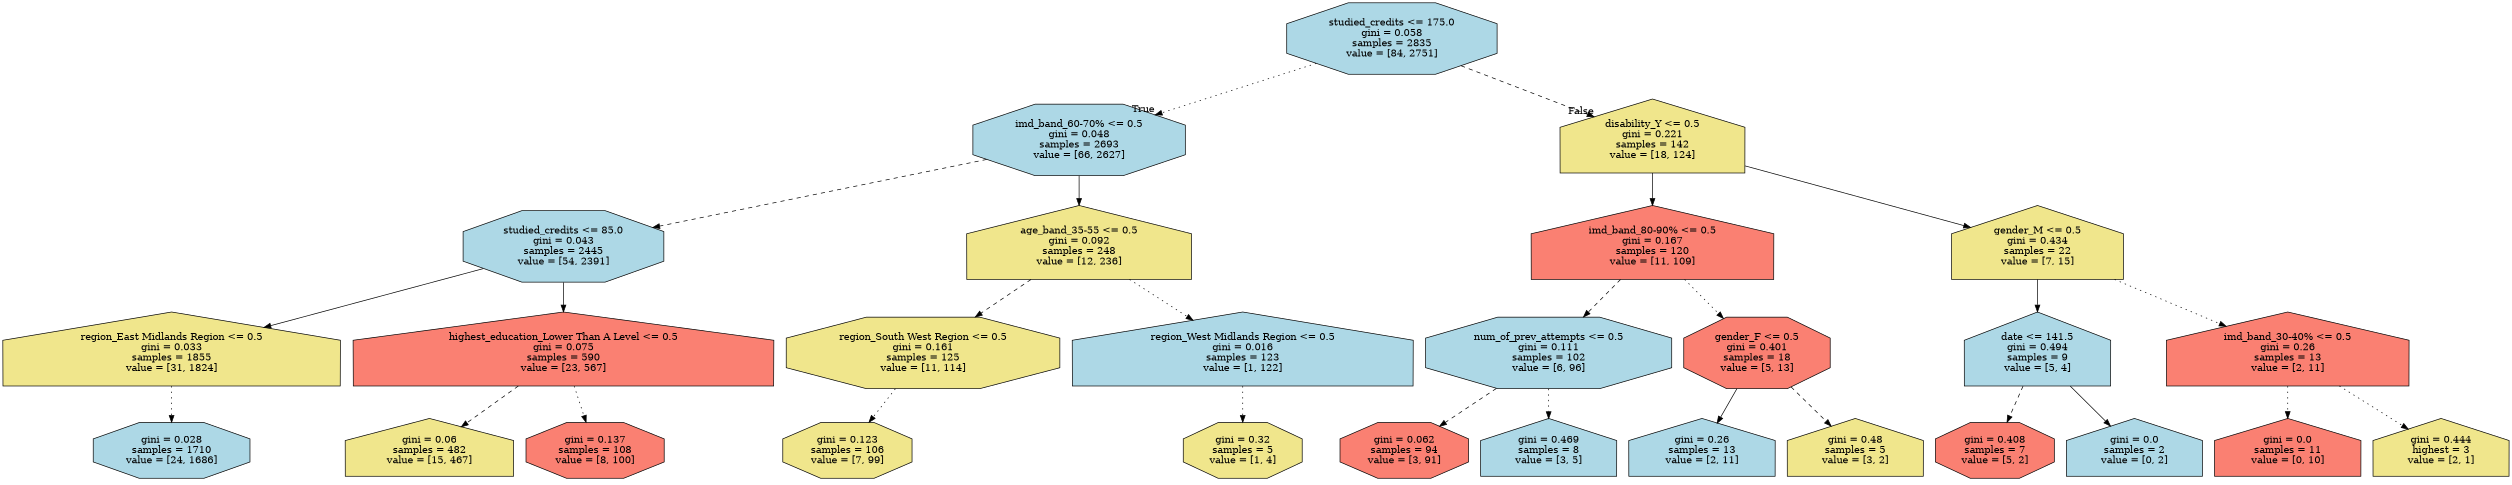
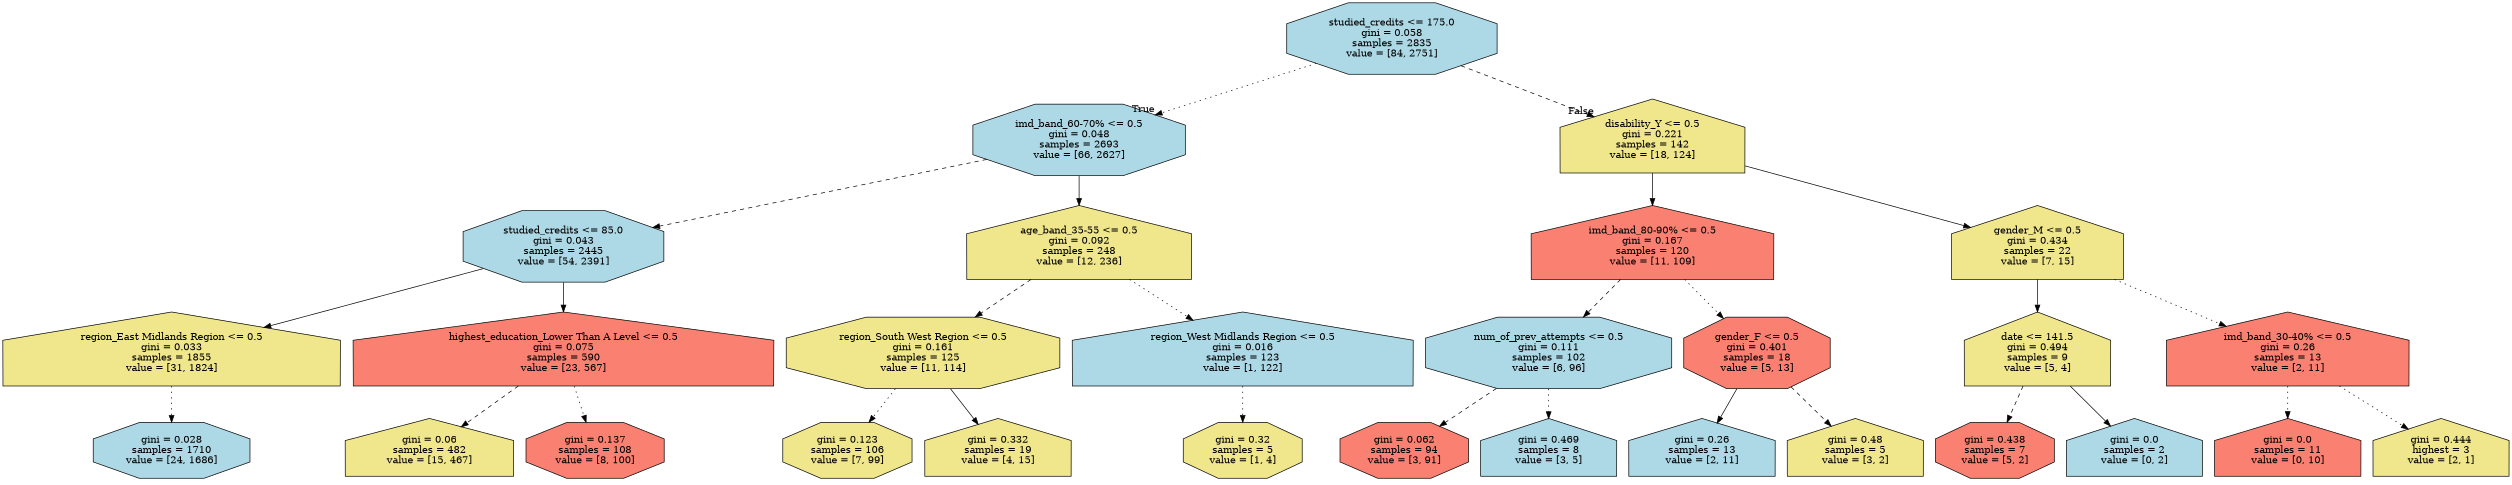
(2037, 353) -> (2037, 353)
none -> (998, 450)
(1995, 450) -> (1995, 450)
